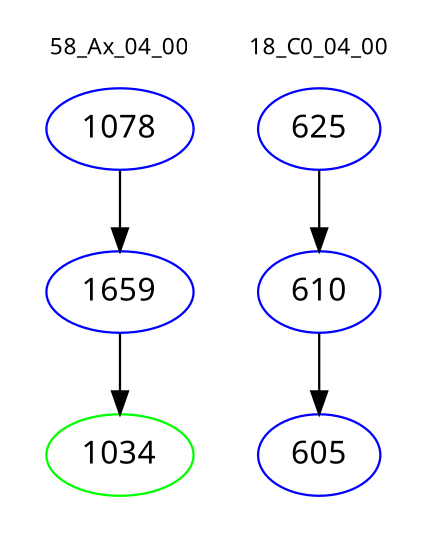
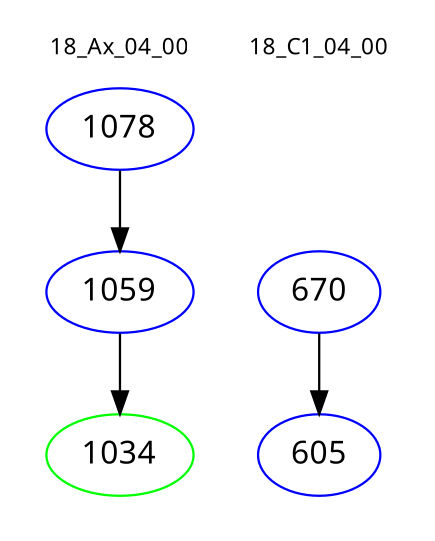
(120, 49) -> (120, 49)
(319, 49) -> (319, 49)
(319, 129) -> none
(120, 292) -> (120, 292)
(319, 292) -> (319, 292)
